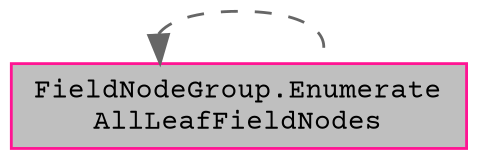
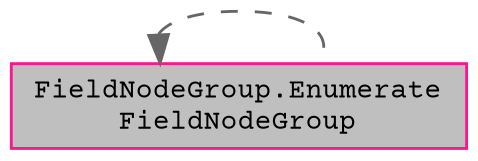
(239, 106) -> (239, 106)
